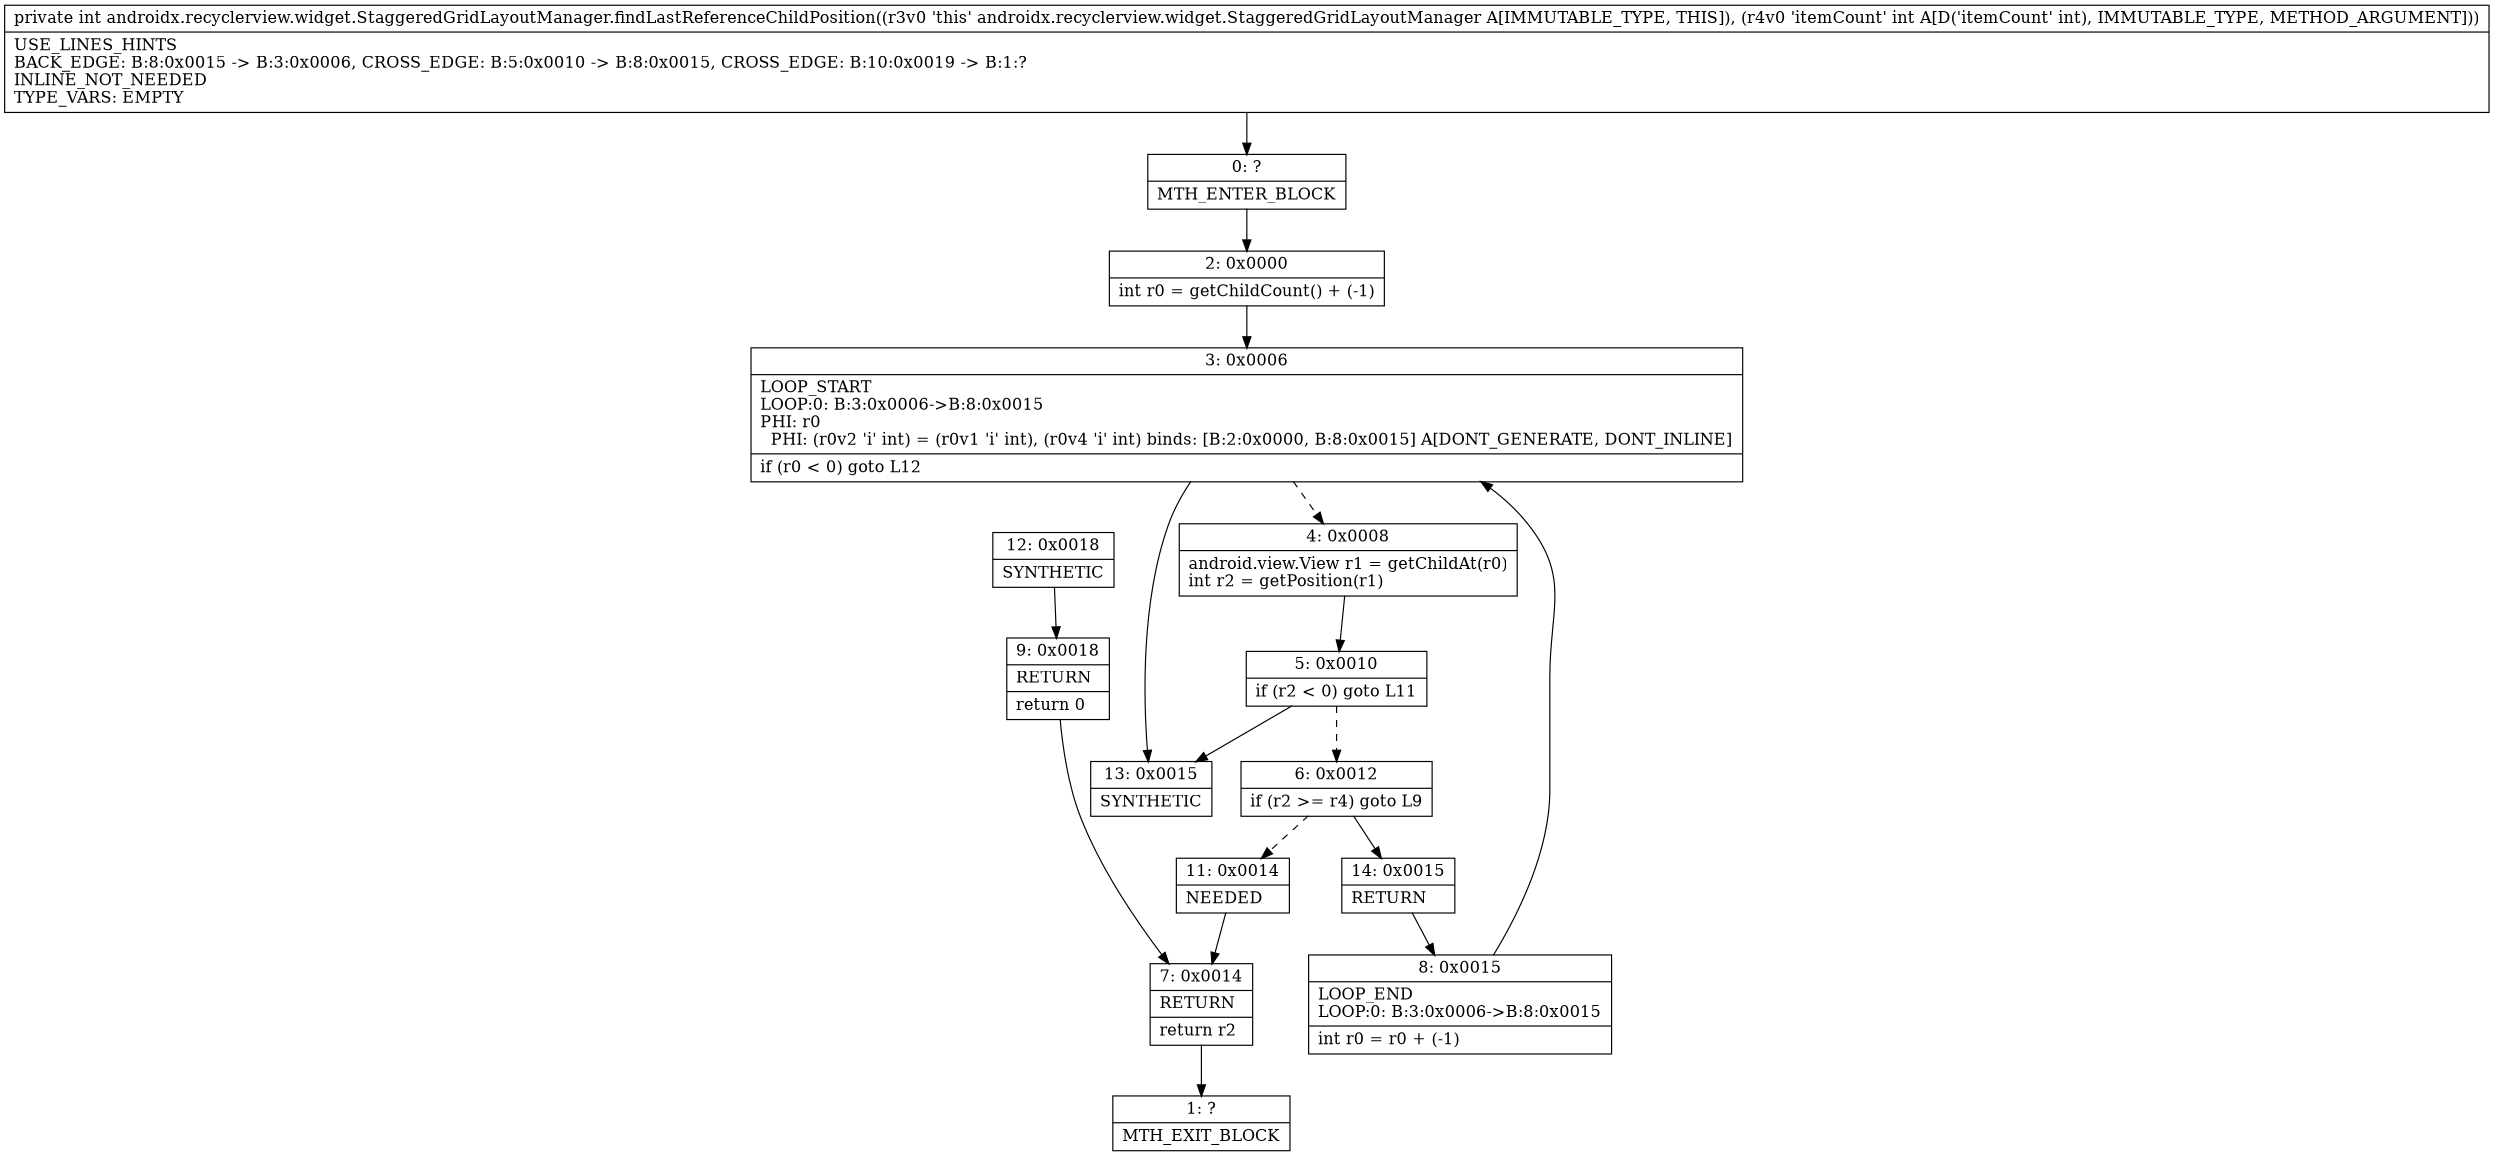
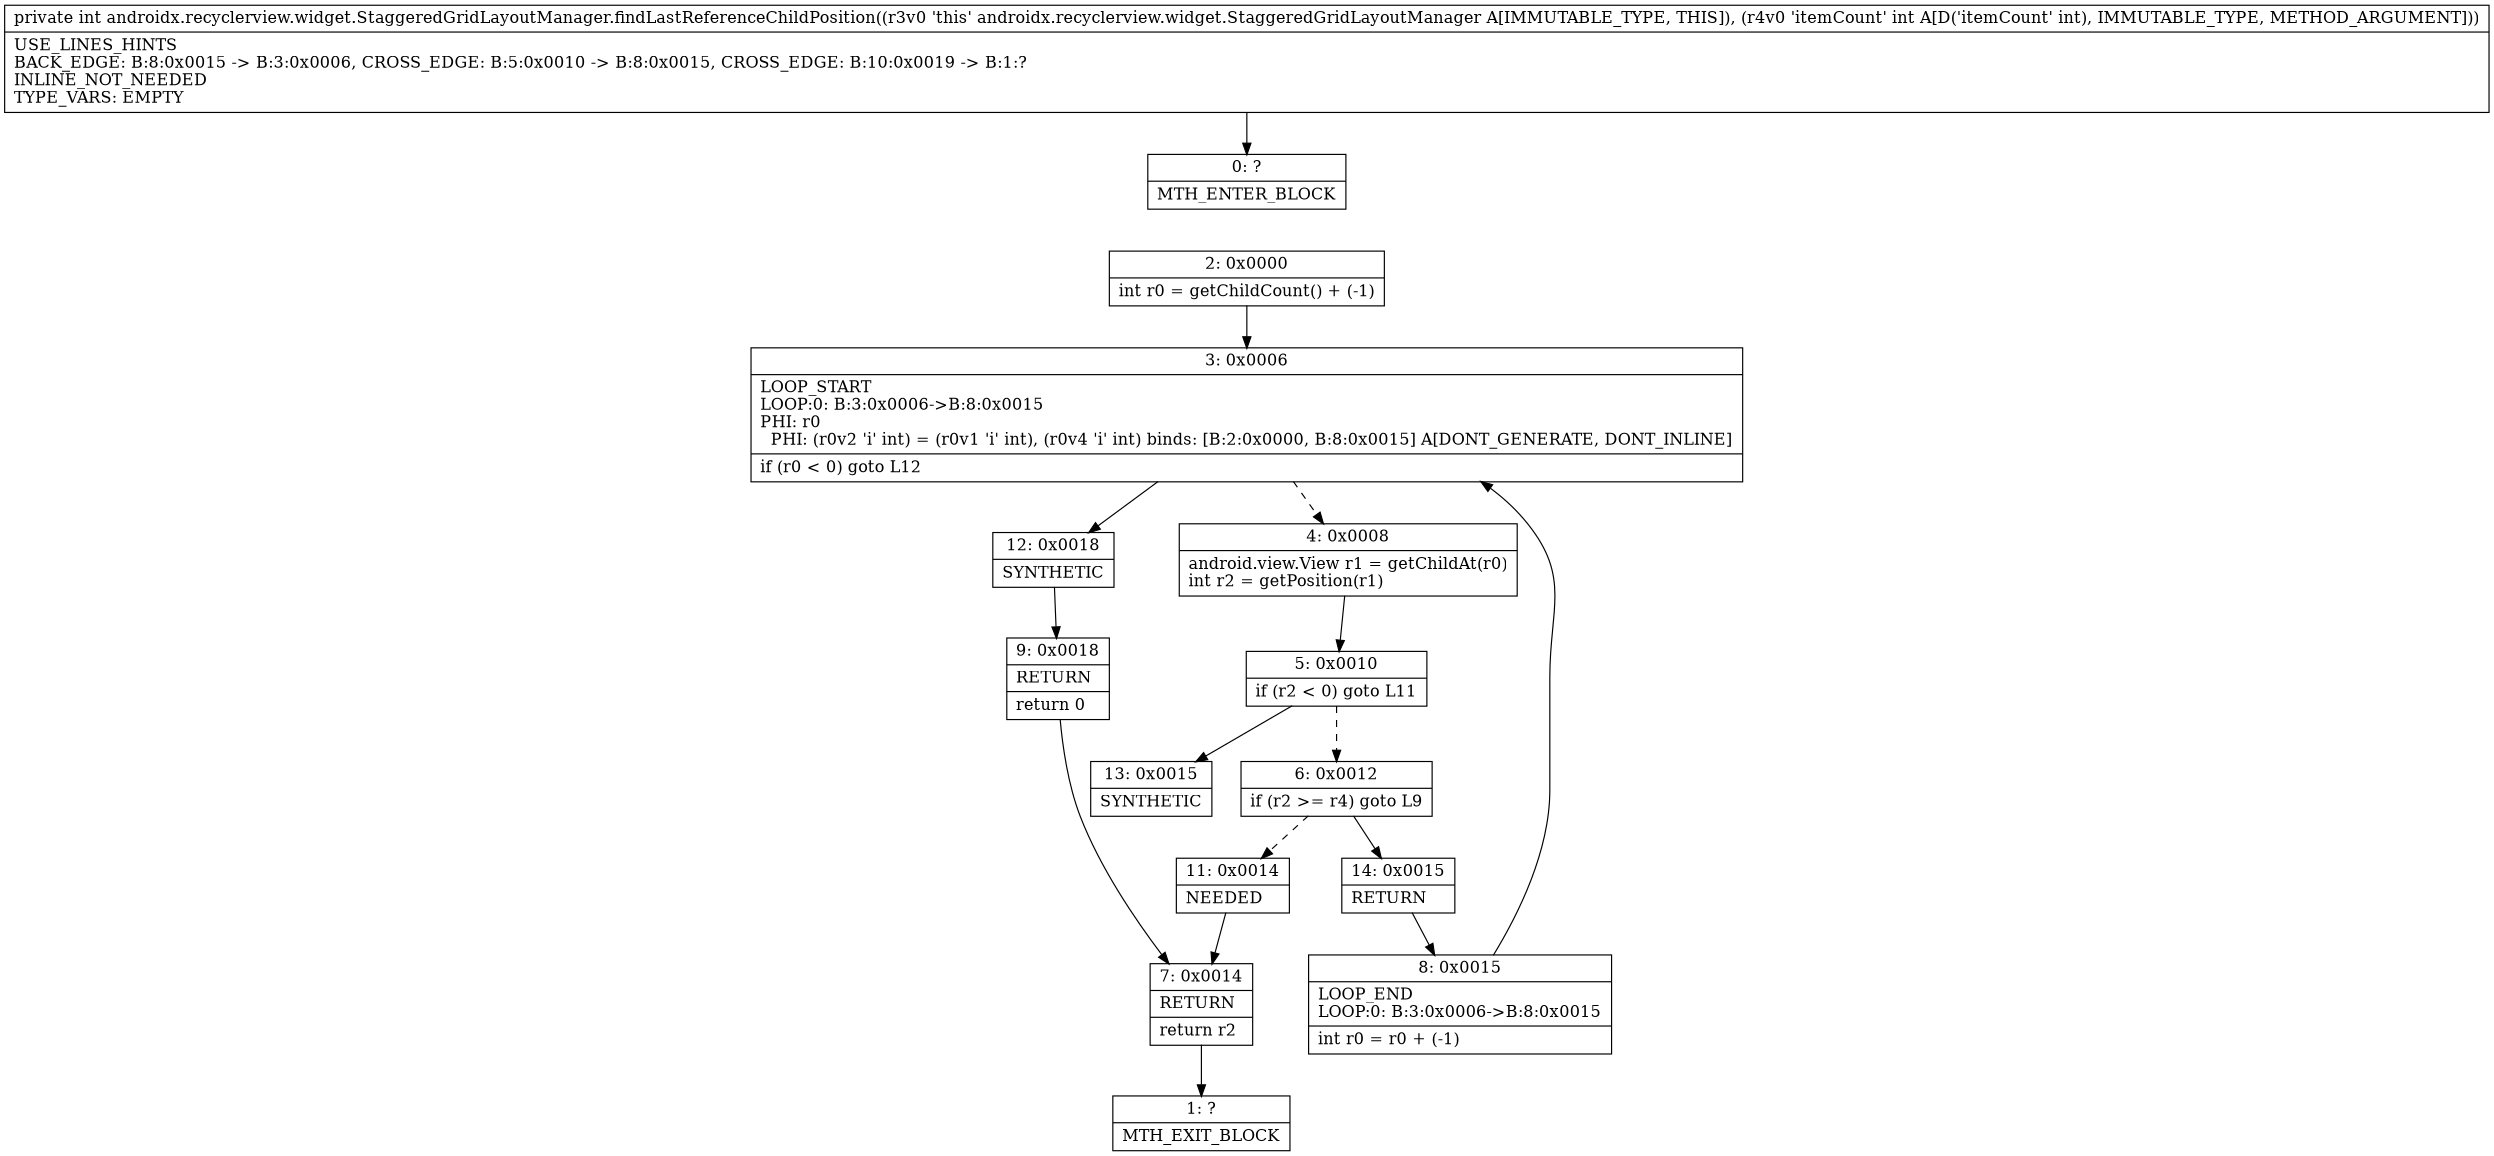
(1247, 224) -> none
(1149, 612) -> (1128, 504)
